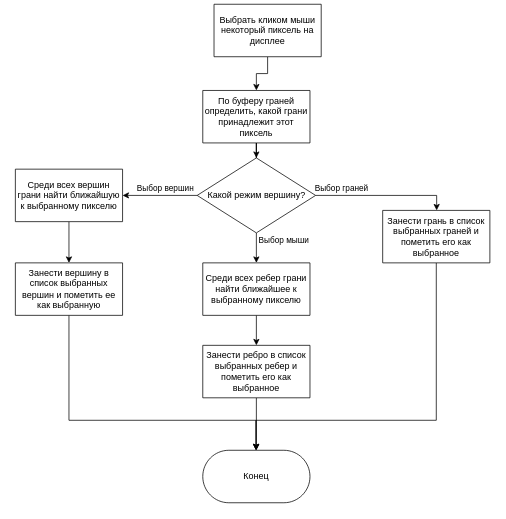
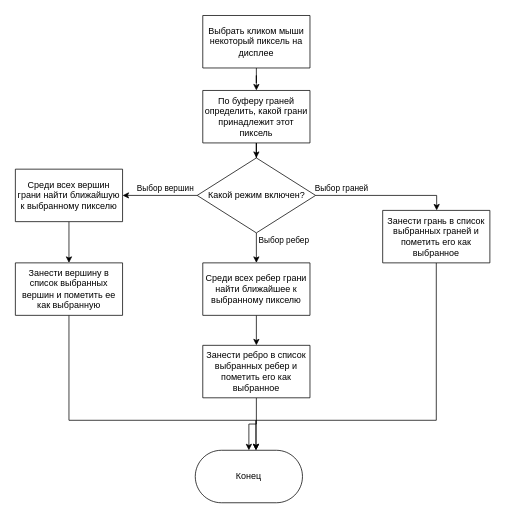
(268, 30) -> (257, 42)
(257, 195) -> (257, 195)
(284, 240) -> (284, 240)
(257, 477) -> (249, 477)
